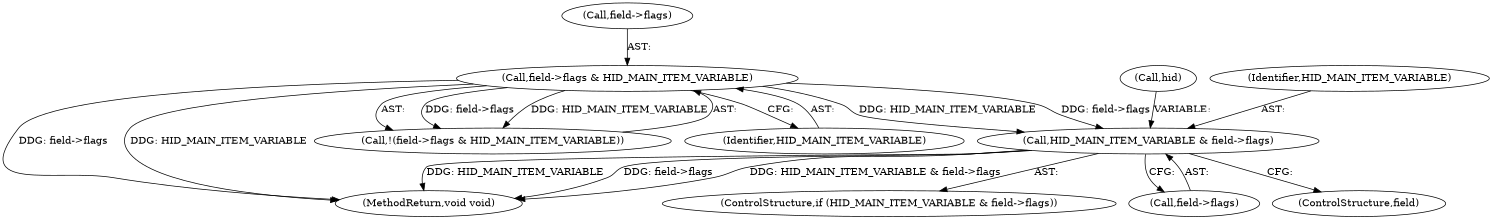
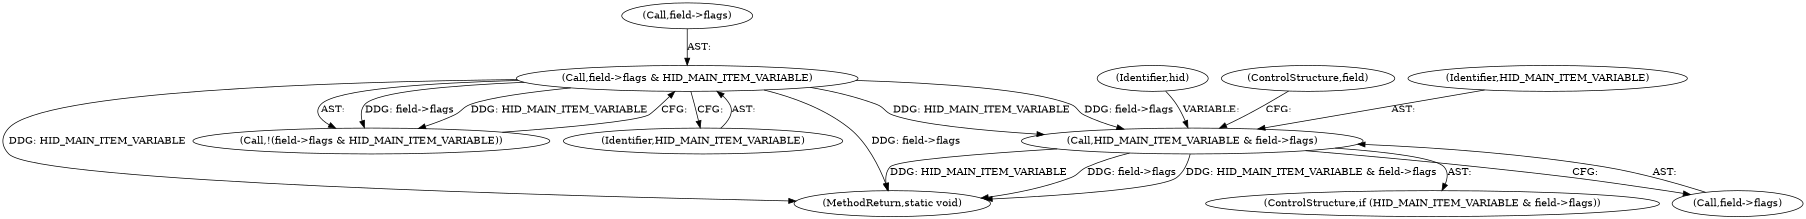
(1158, 78) -> (1153, 78)
(727, 110) -> (676, 110)
(1252, 172) -> (1258, 109)
(429, 204) -> (892, 204)
